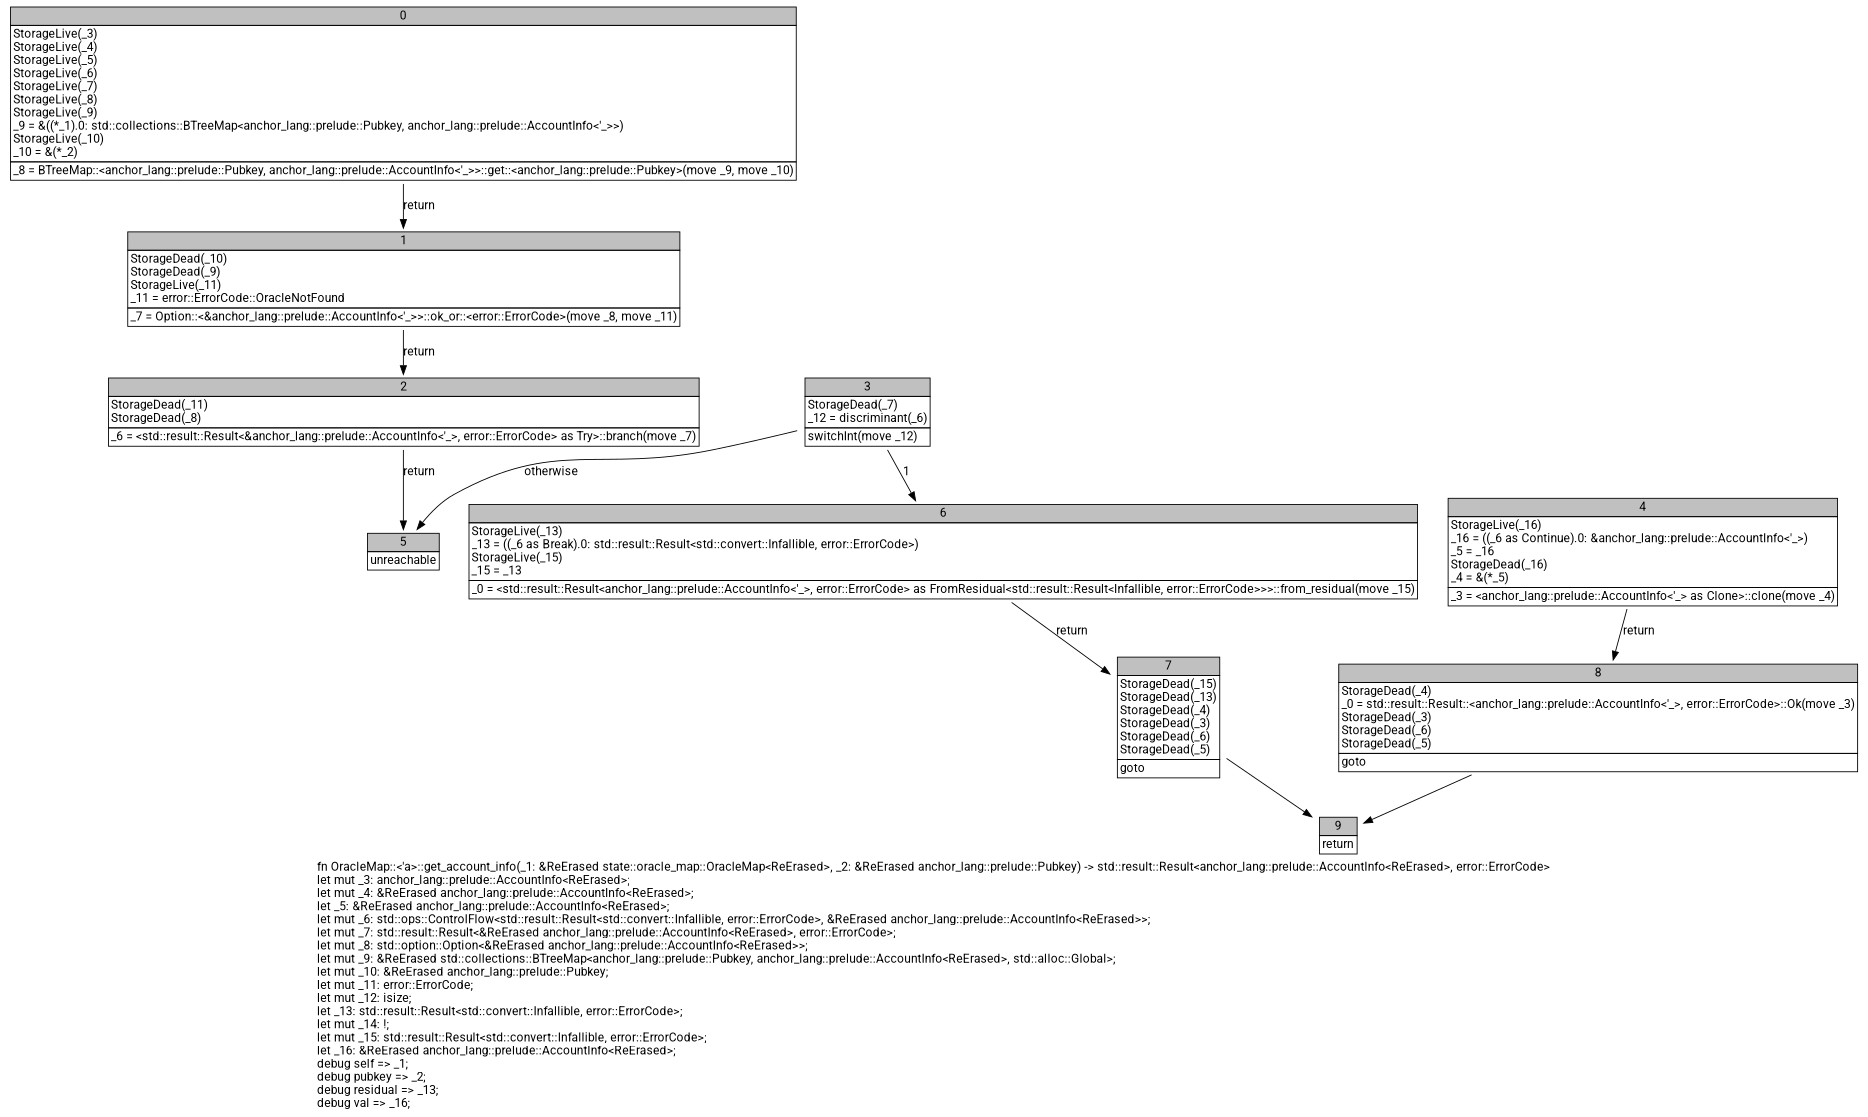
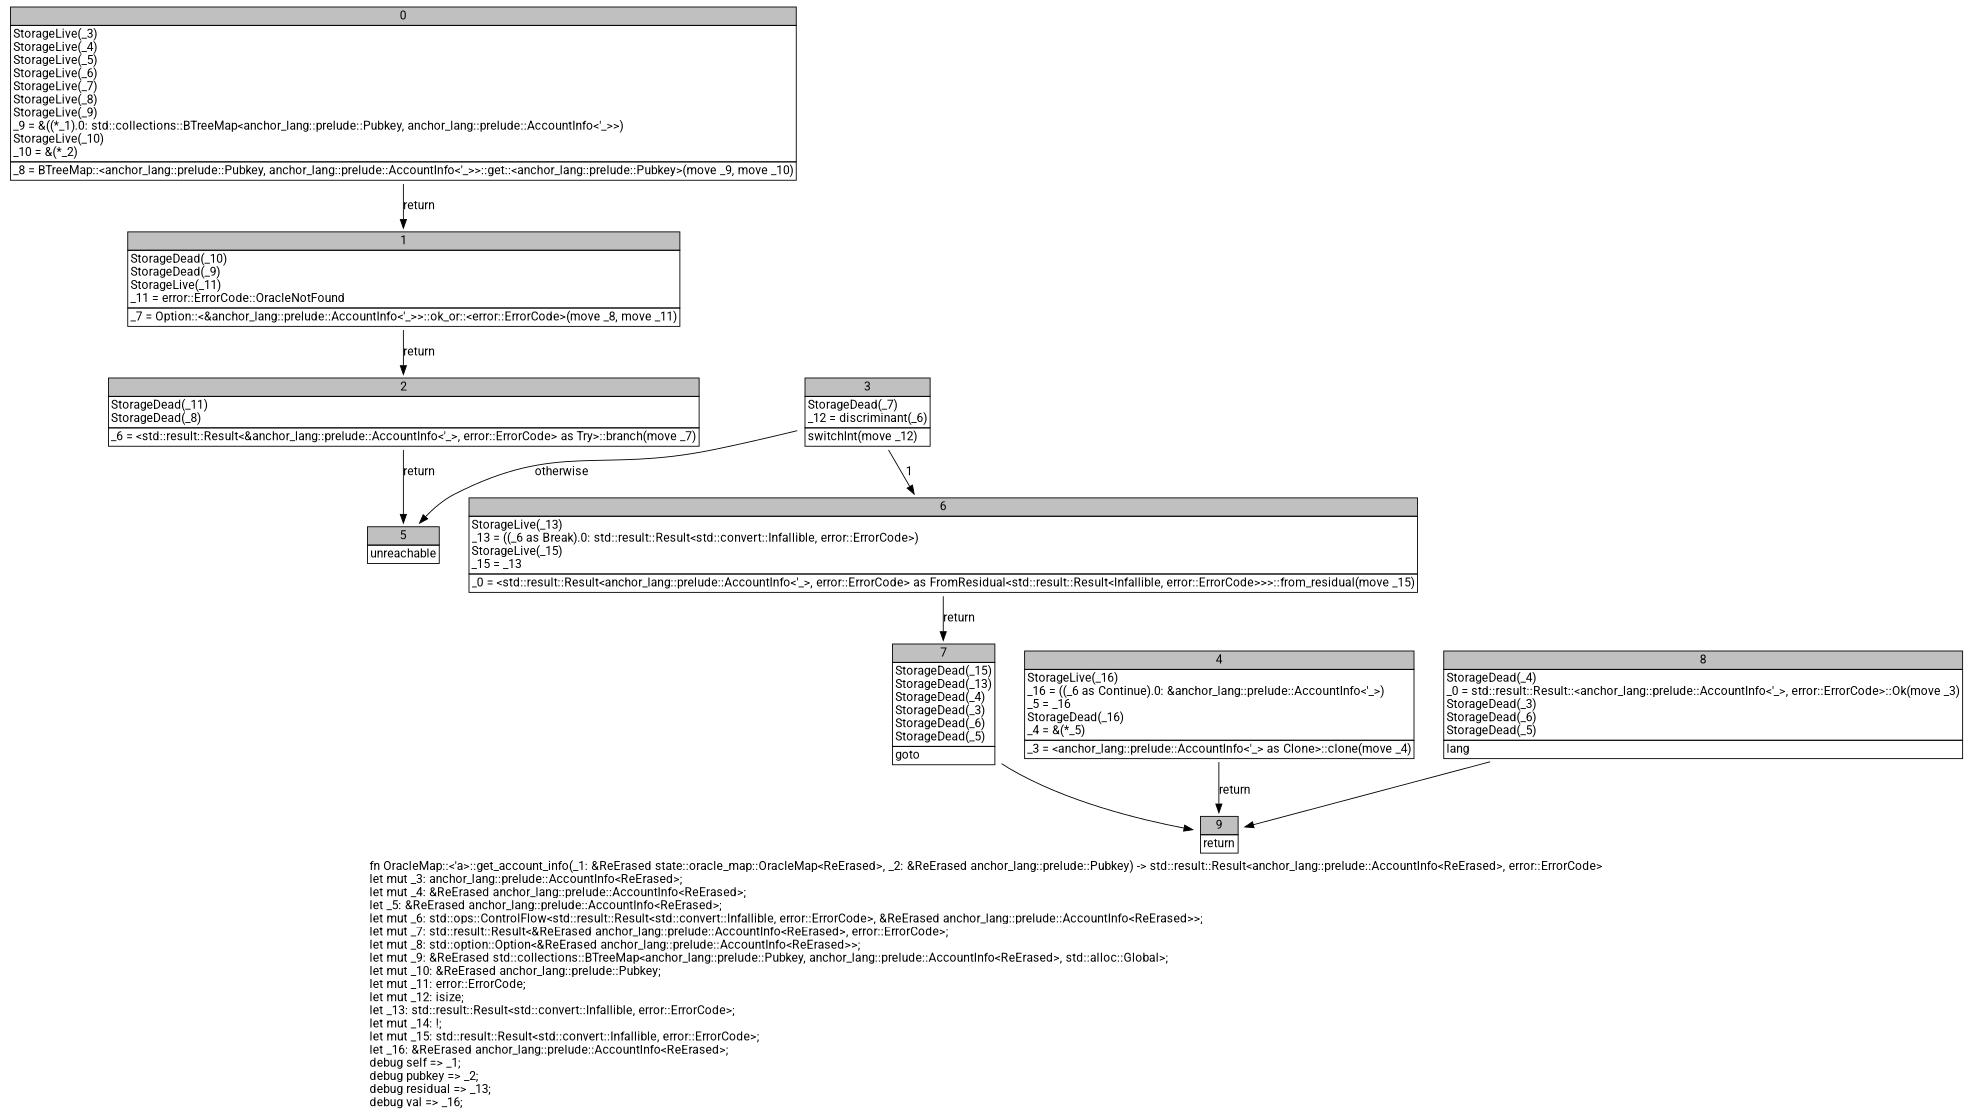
(1621, 630) -> (1219, 783)
(1354, 762) -> (1458, 749)
